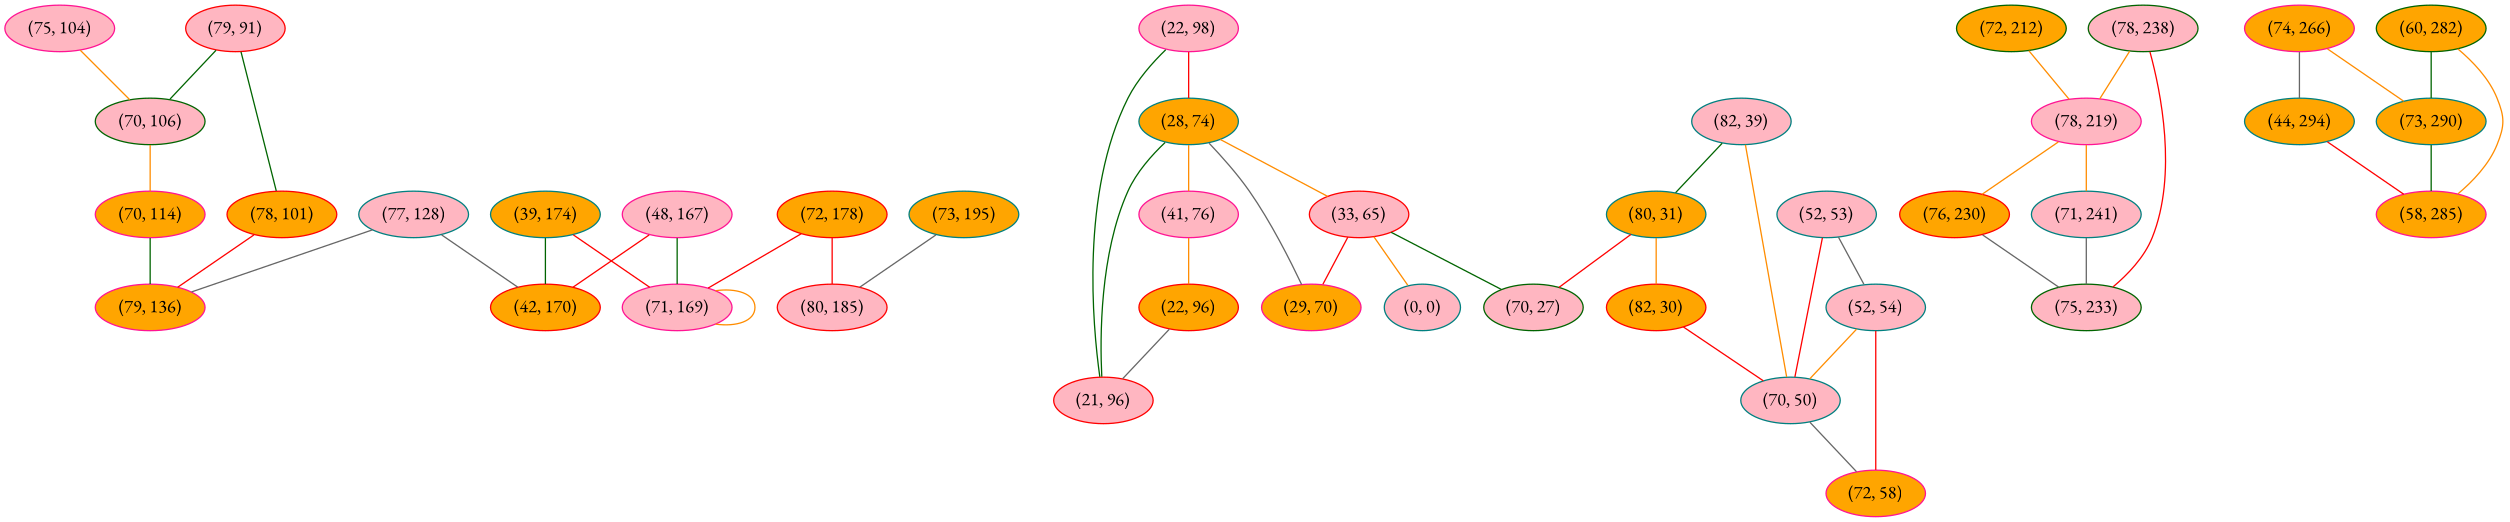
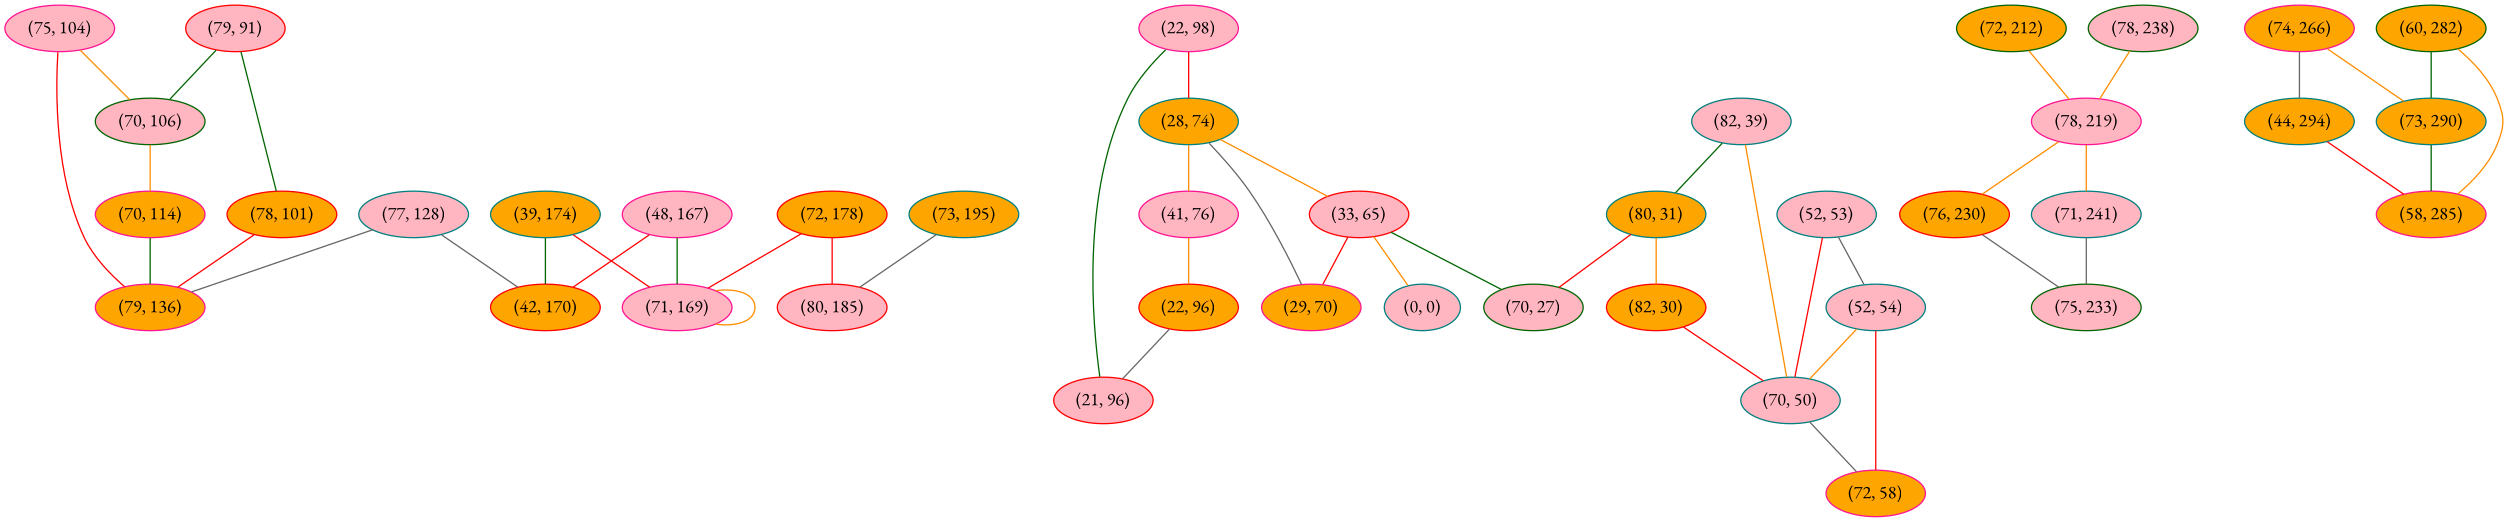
(2165, 177) -> none
none -> (66, 178)
(1110, 252) -> none
